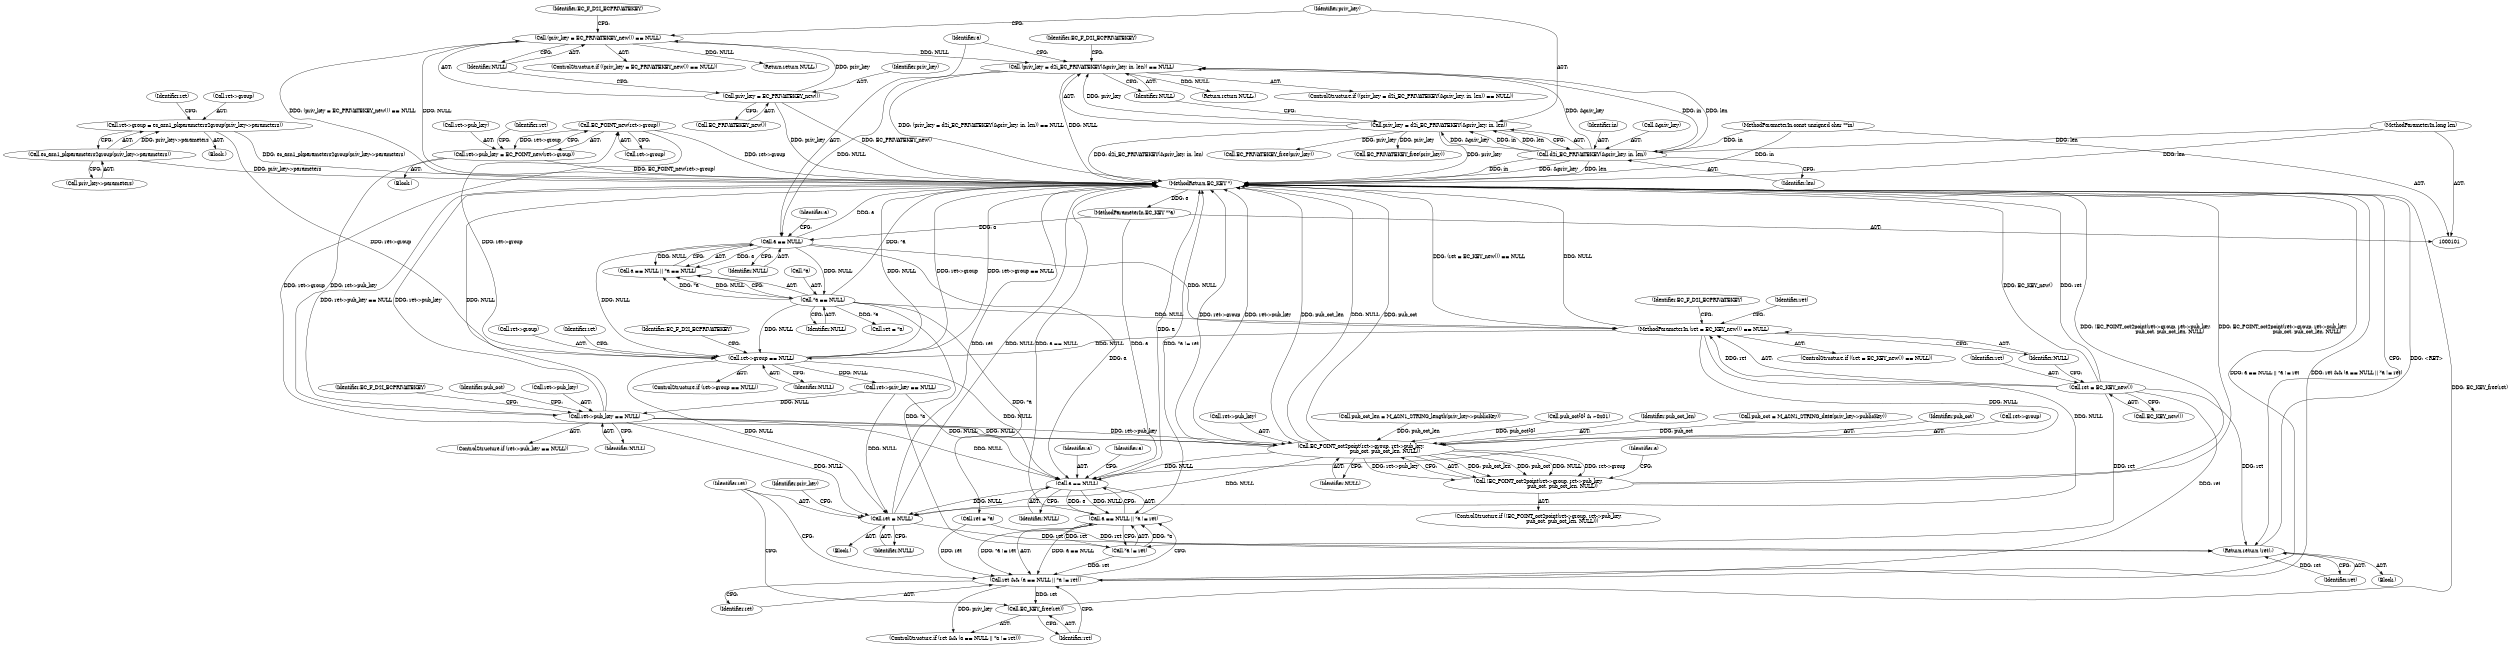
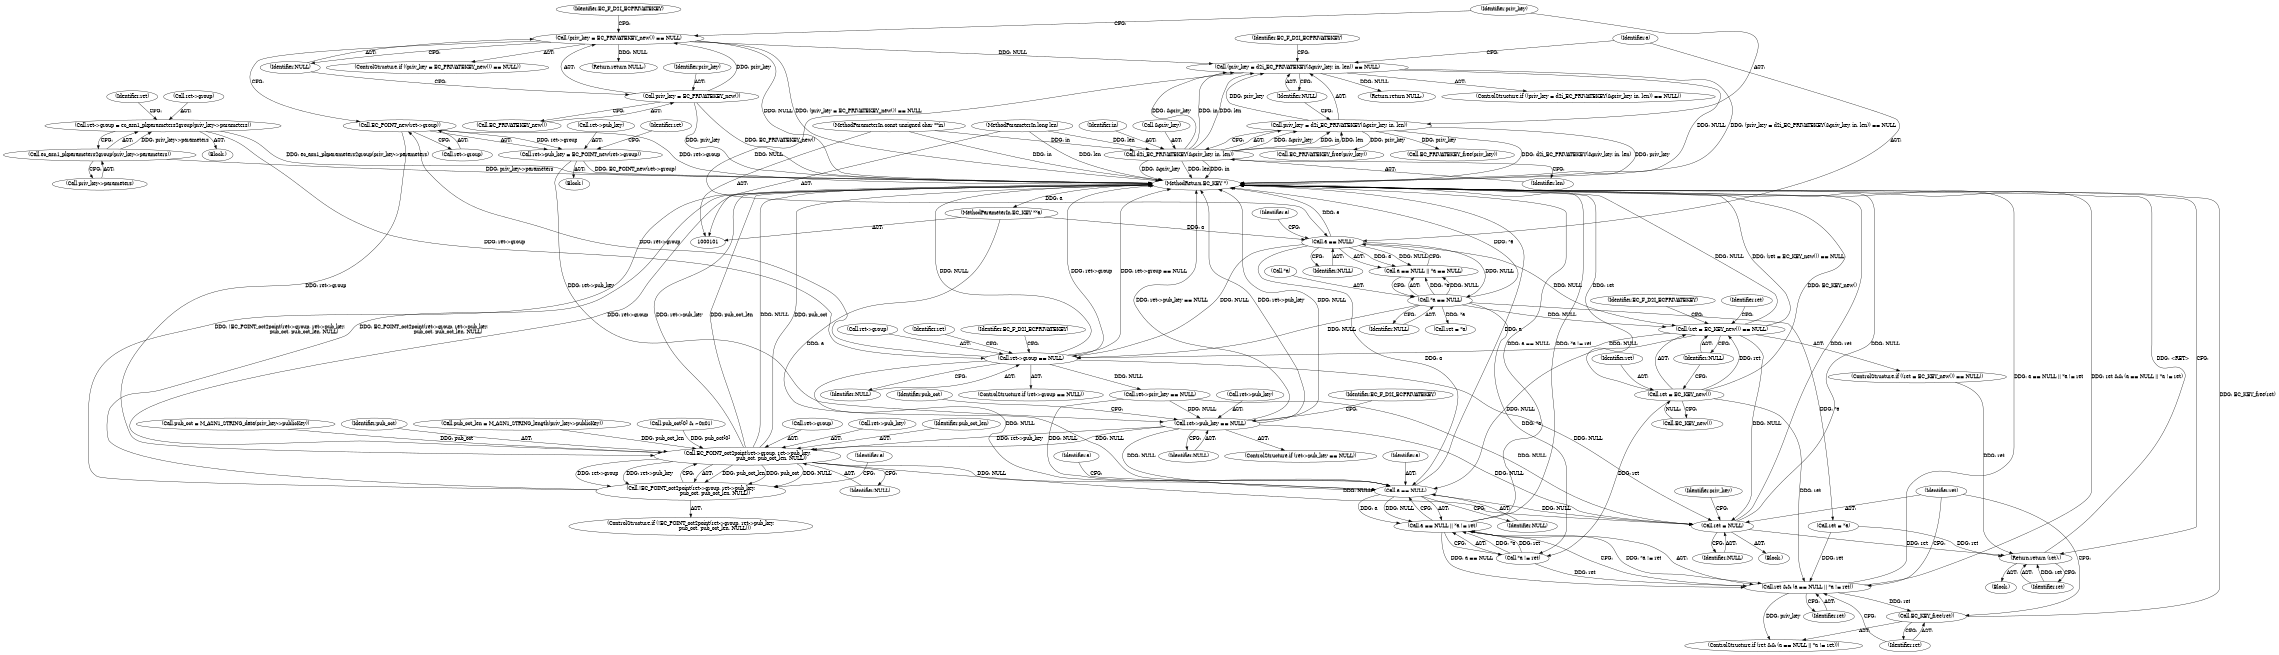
(564, 141) -> (329, 51)
(1703, 330) -> (1722, 330)
(2134, 402) -> (1674, 410)
(2238, 433) -> (1983, 467)
